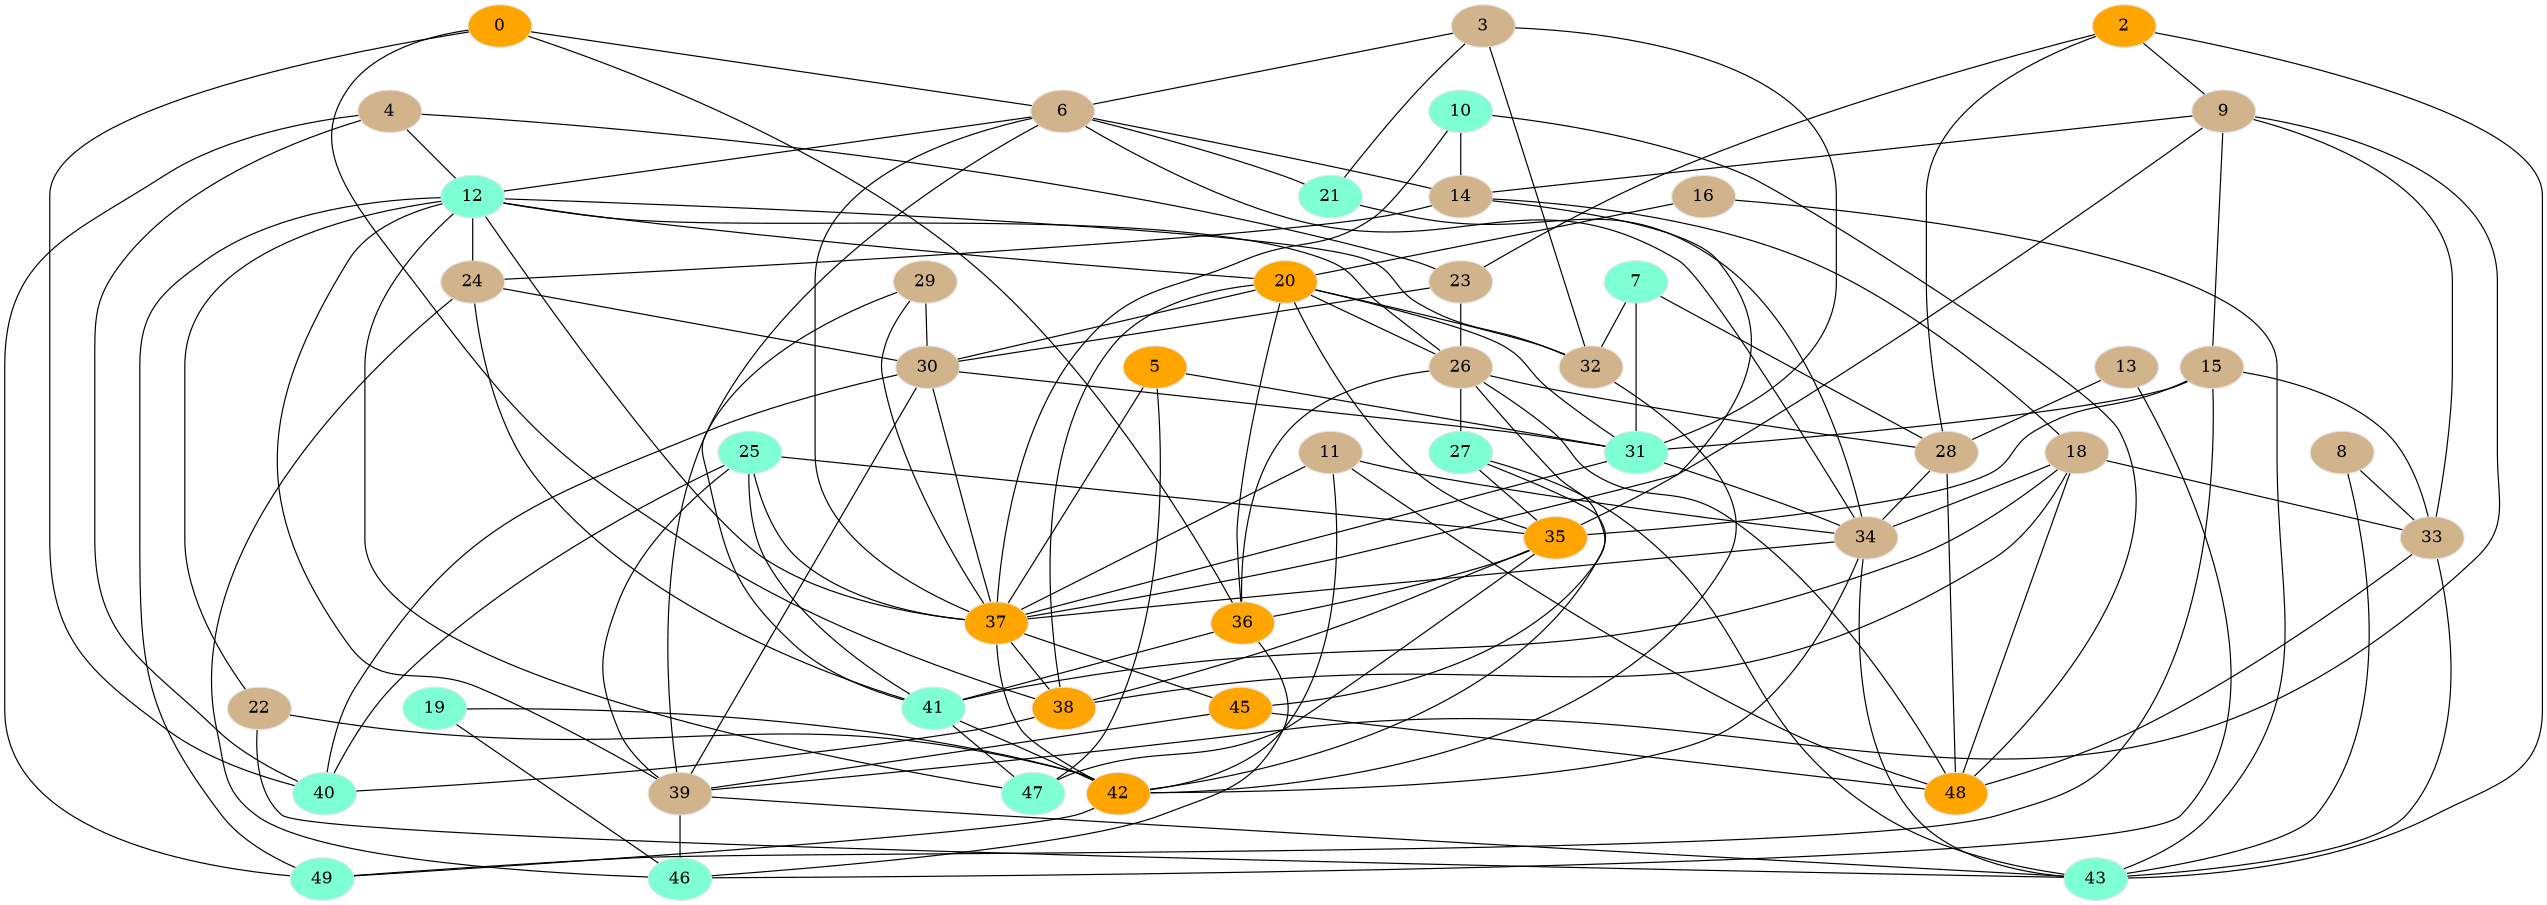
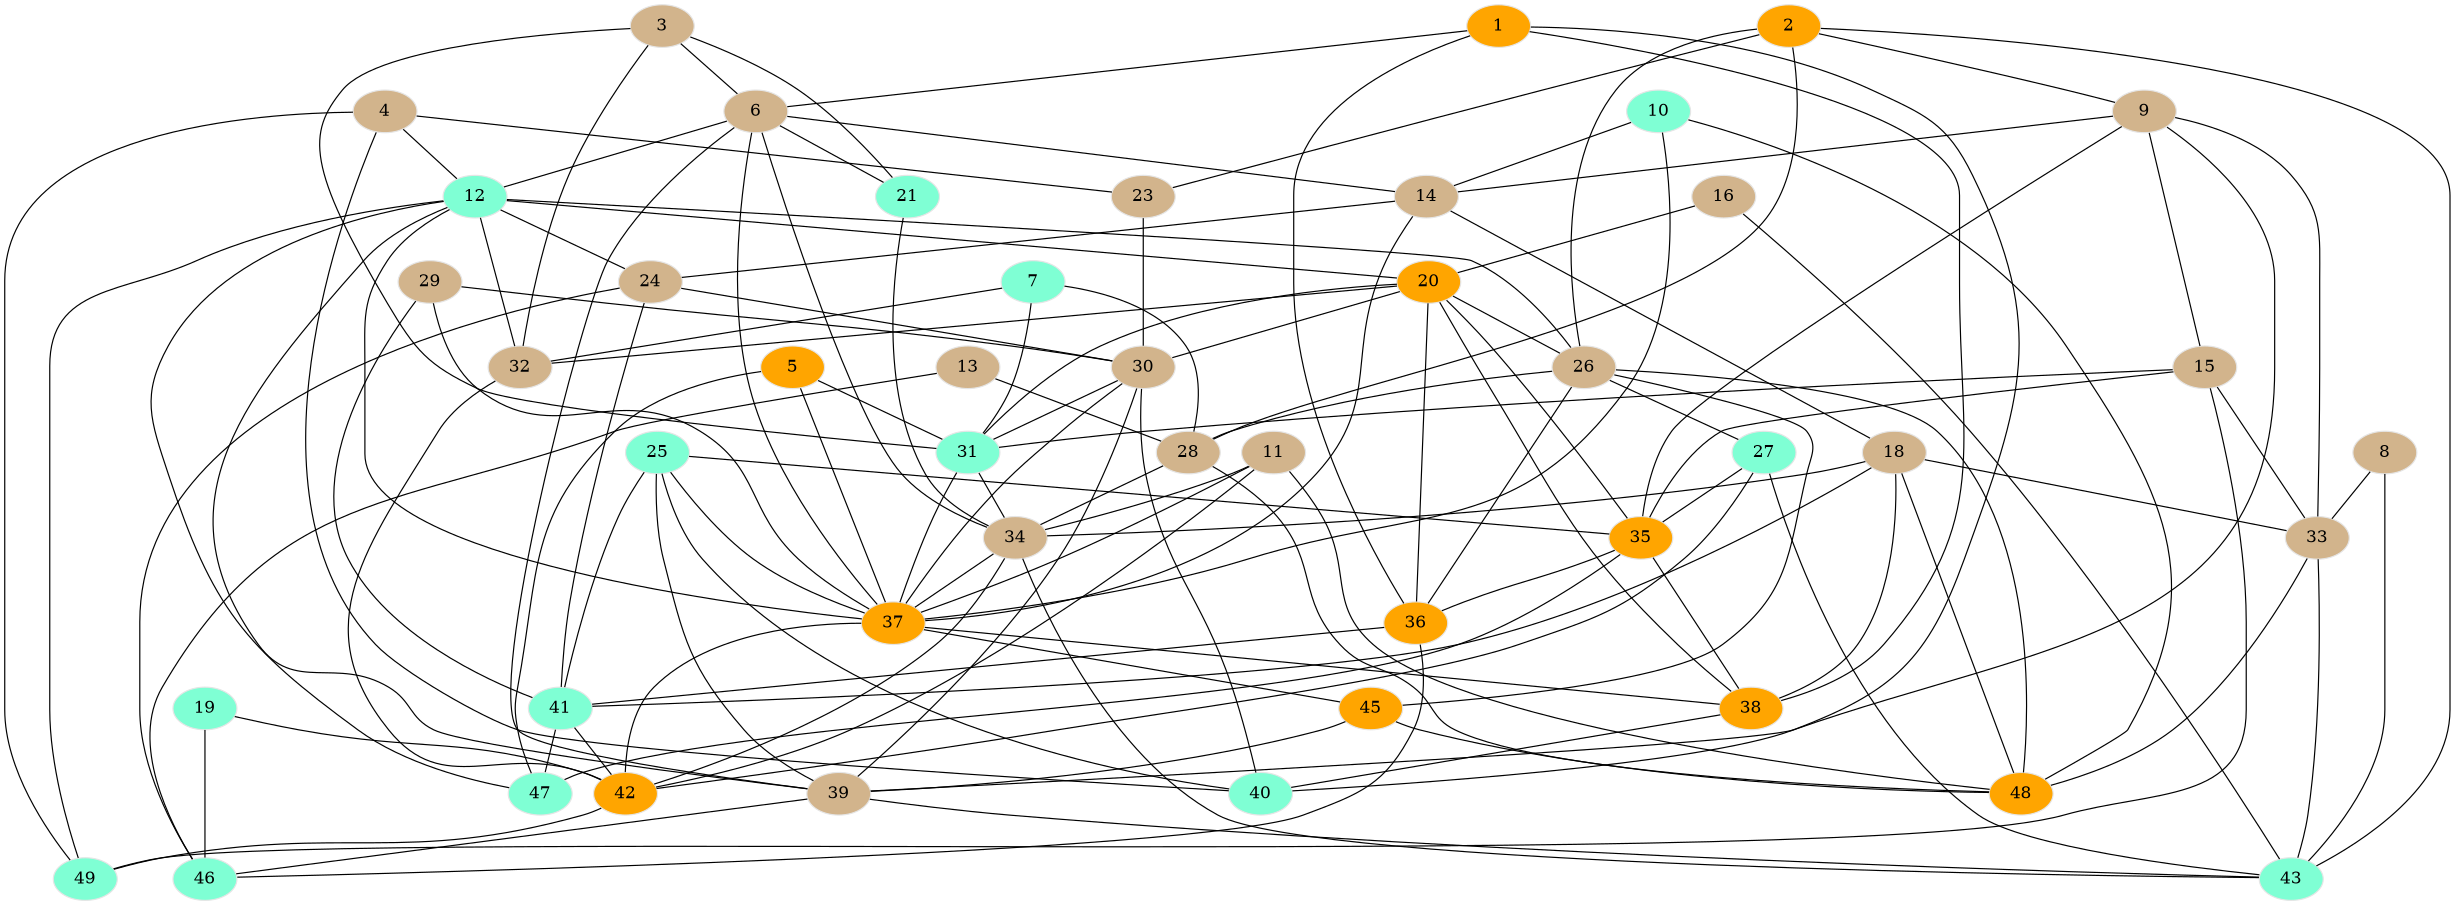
(500, 26) -> (1499, 26)
(1461, 314) -> (1594, 128)
(259, 708) -> none
